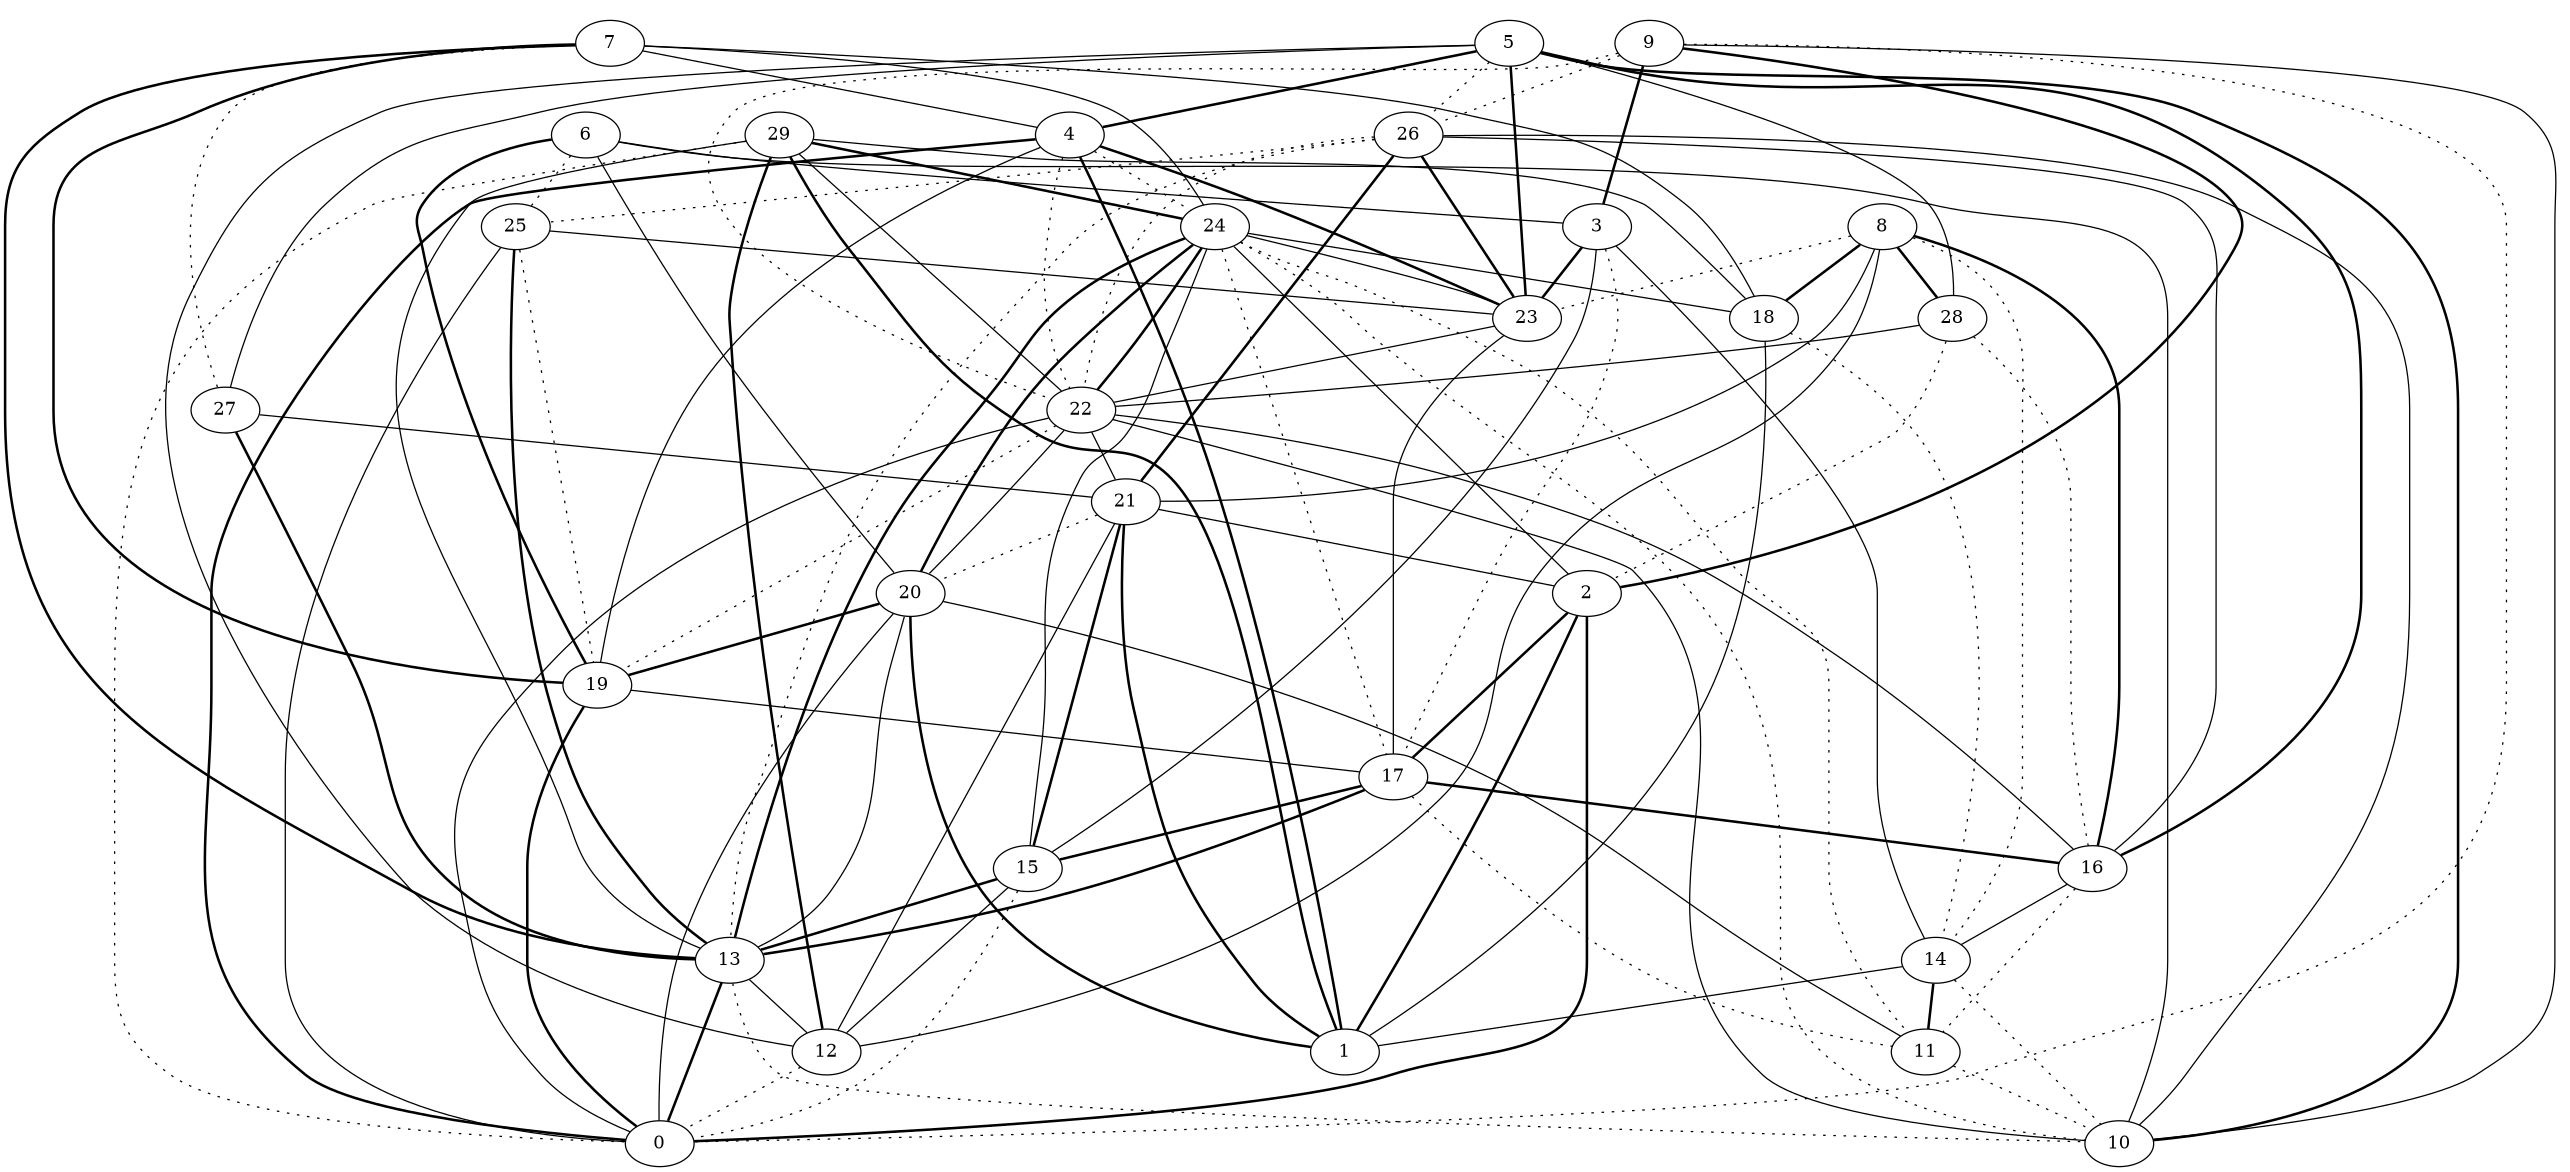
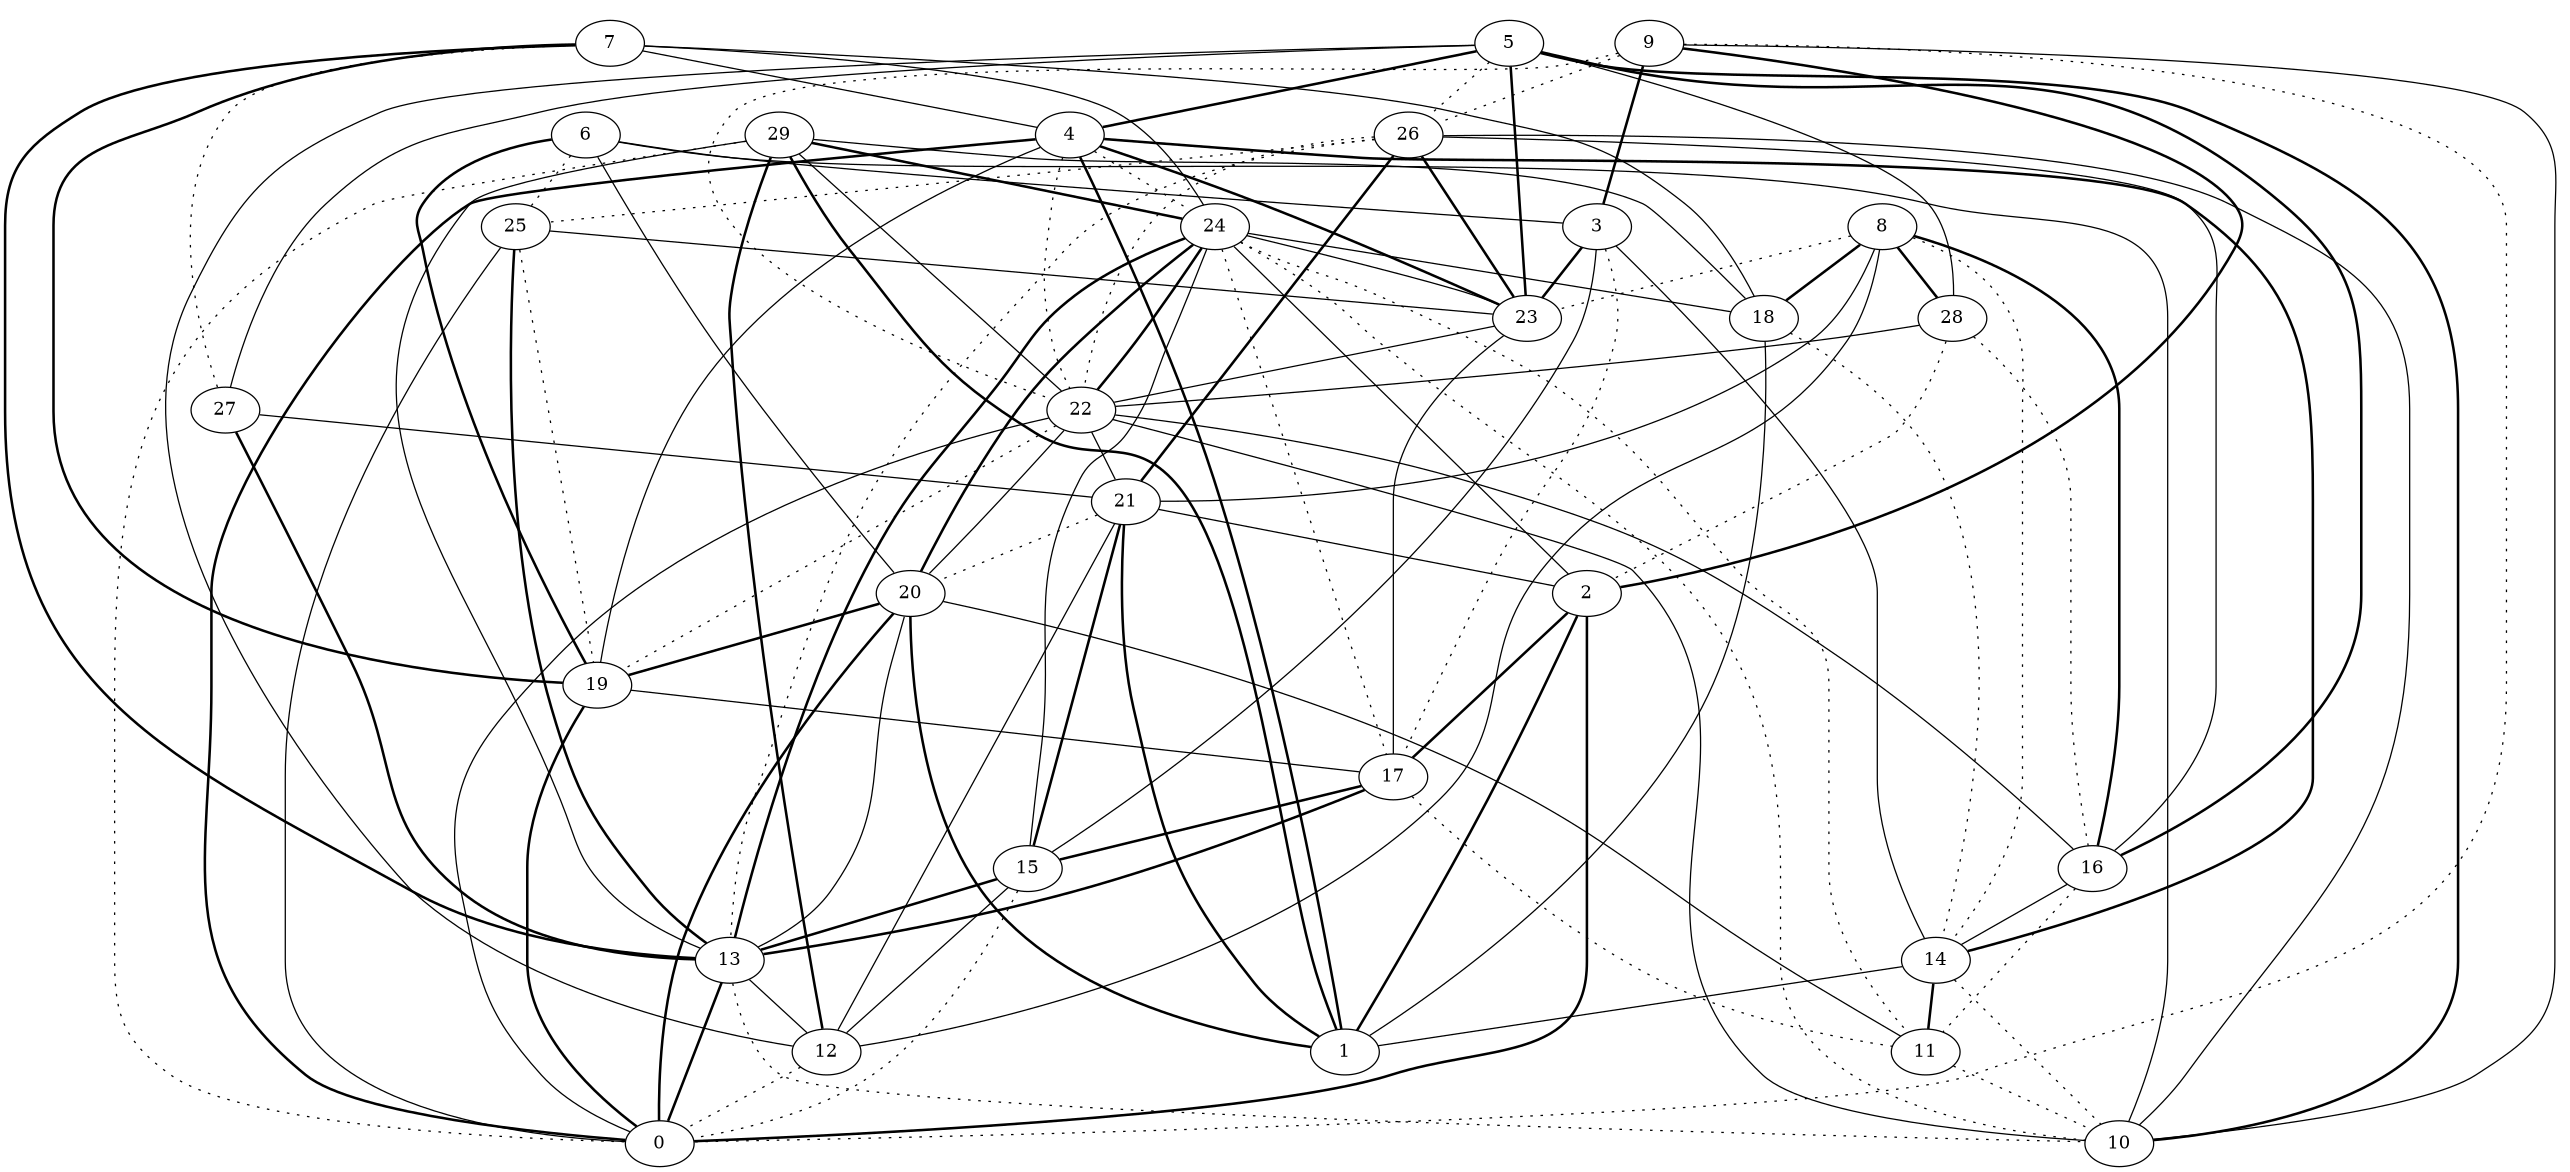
none -> (2273, 290)
(1743, 823) -> none
(726, 846) -> (726, 846)
